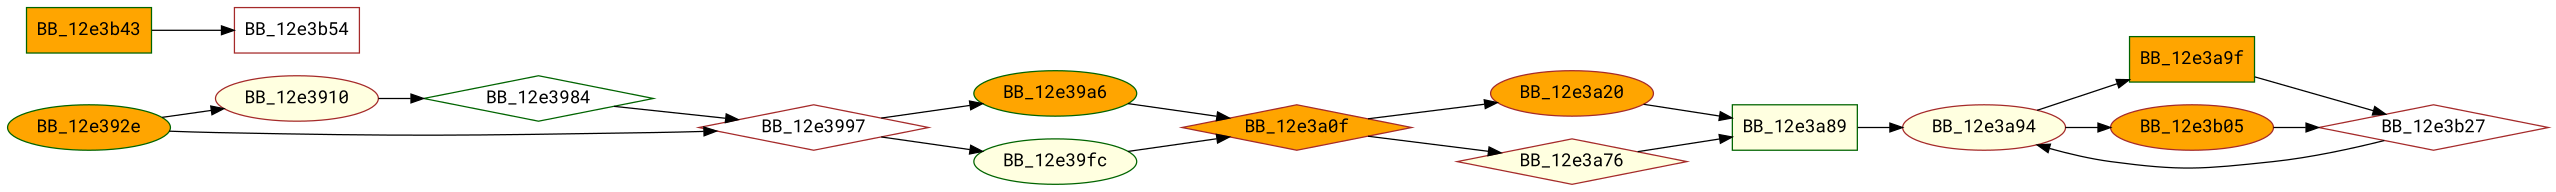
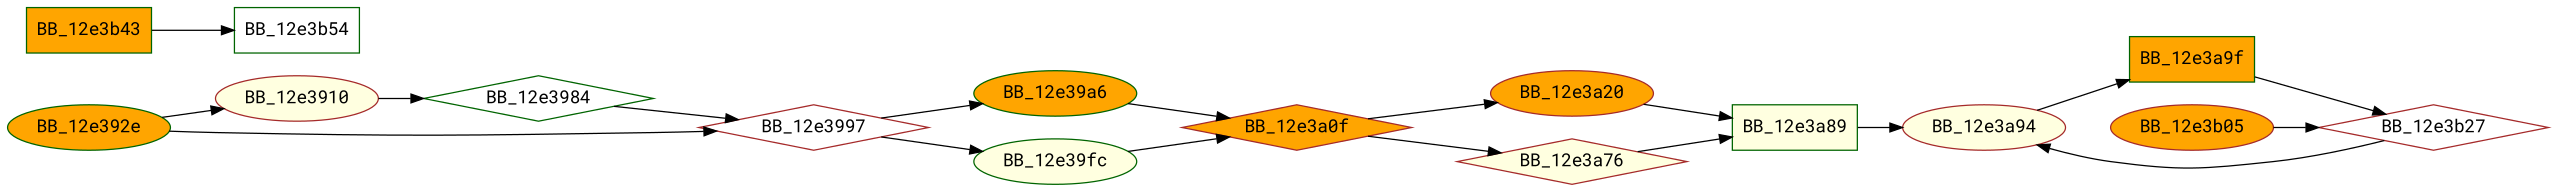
(297, 30) -> (297, 30)
(2082, 128) -> none
